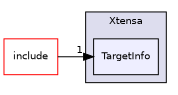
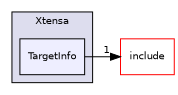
(71, 57) -> (99, 57)
